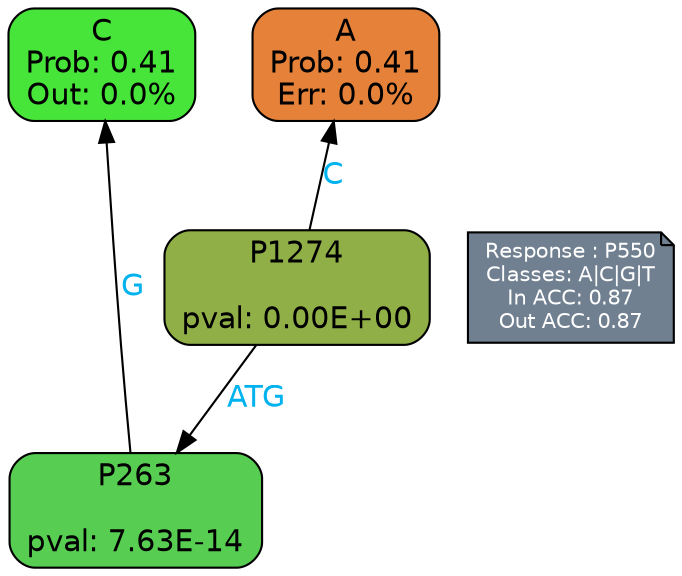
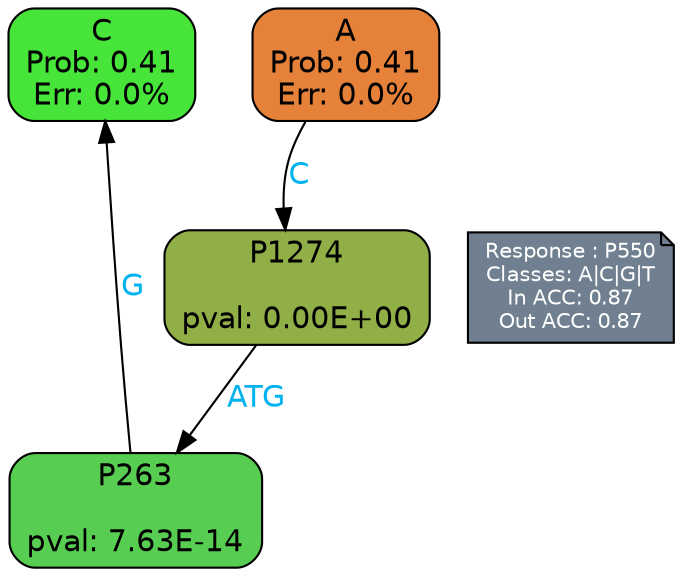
(102, 65) -> (102, 65)
(319, 186) -> (288, 163)
